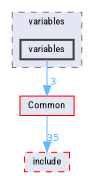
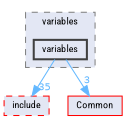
(47, 129) -> (46, 74)
